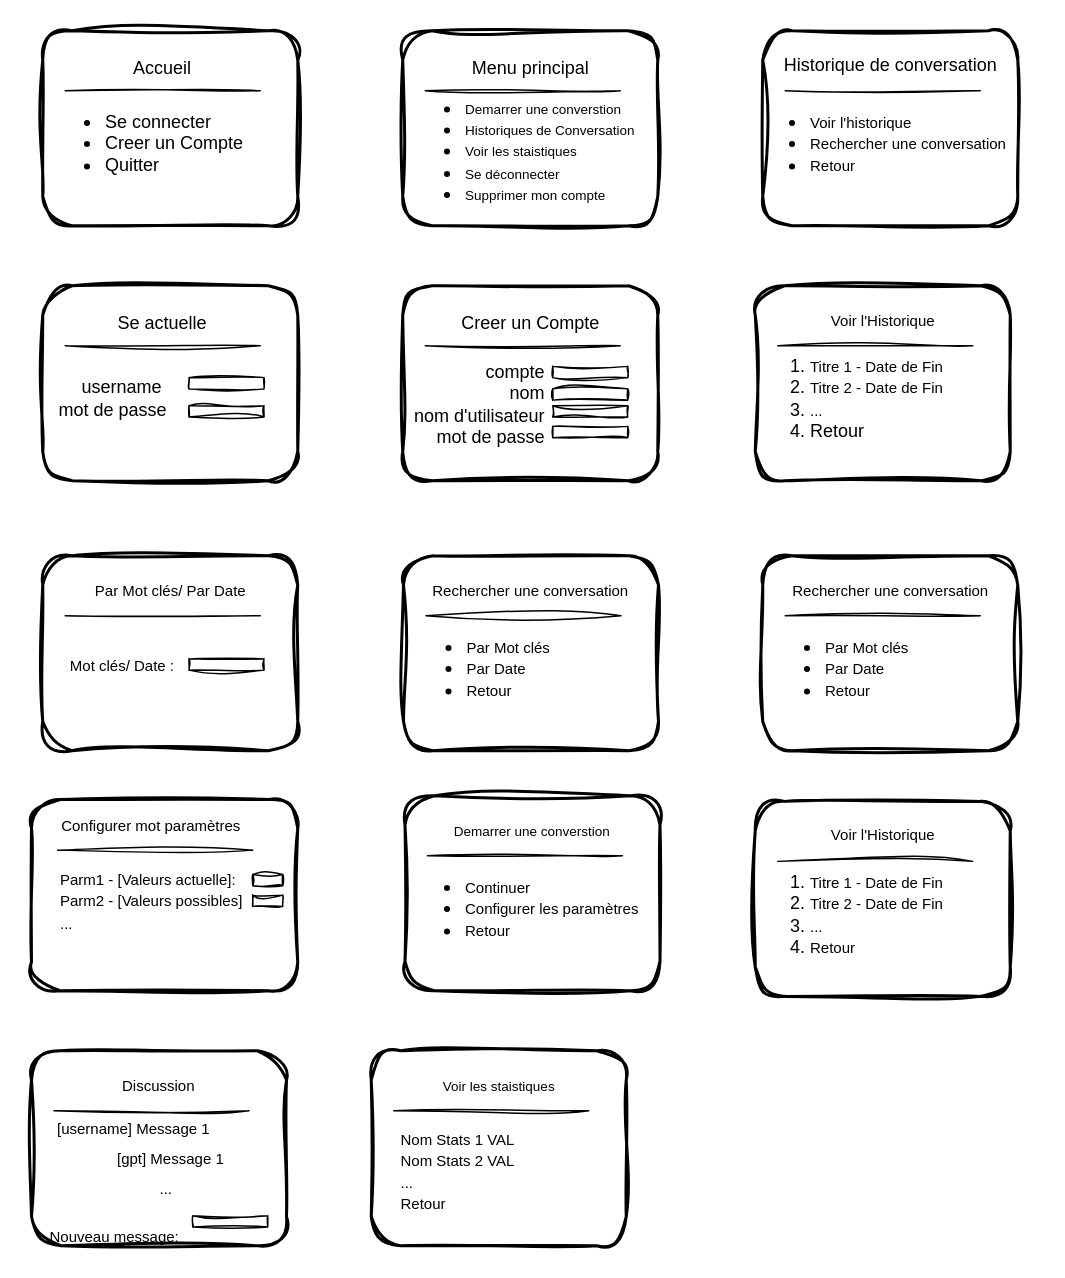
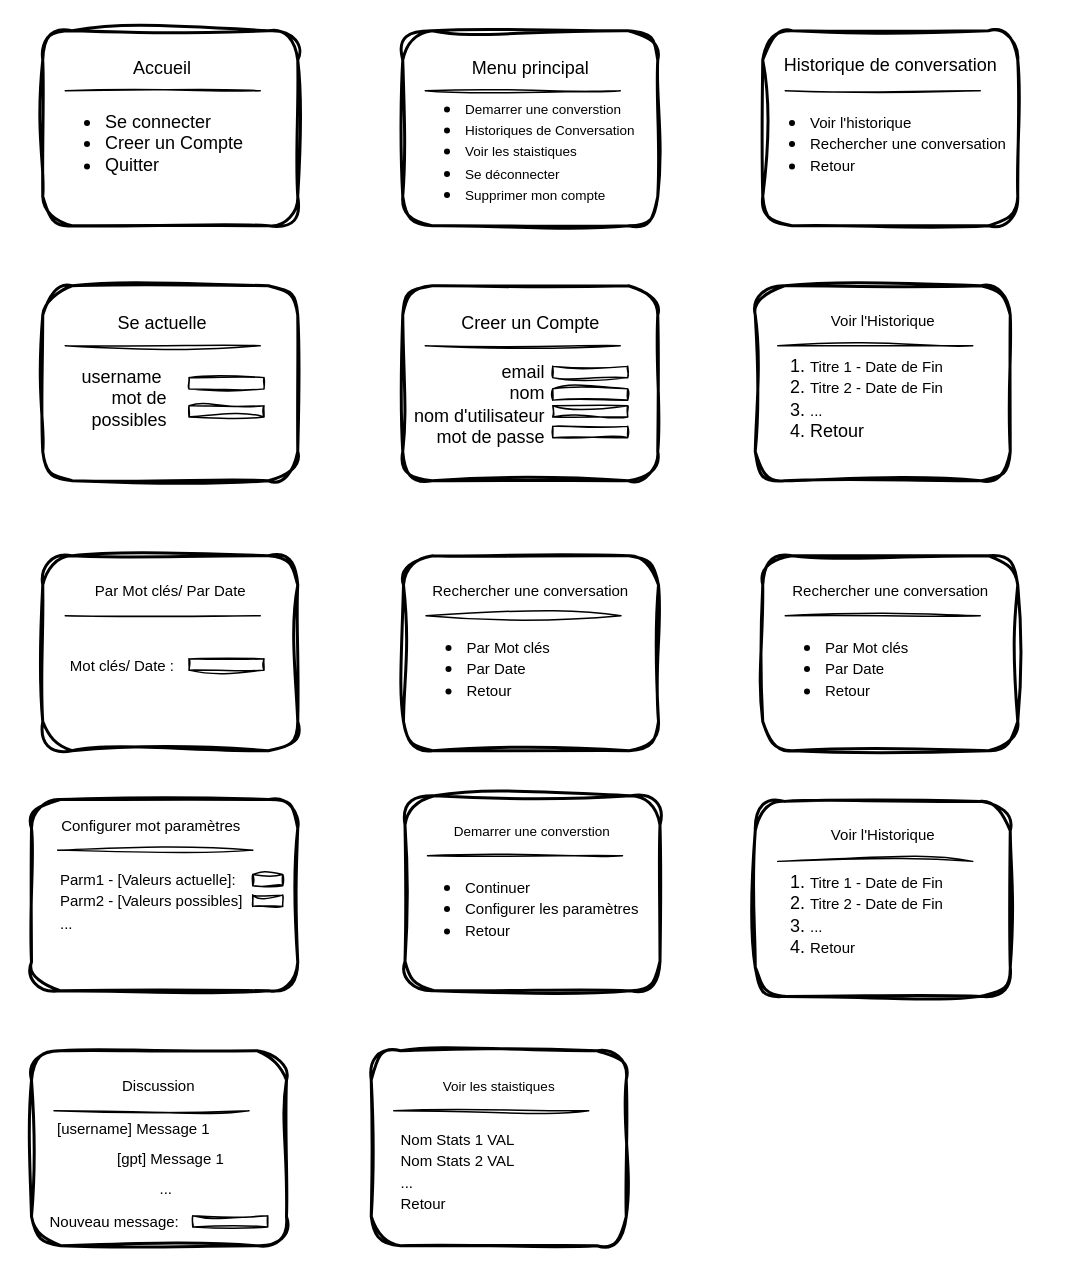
(111, 398) -> (109, 398)
(476, 404) -> (476, 404)
(114, 1229) -> (114, 1214)
